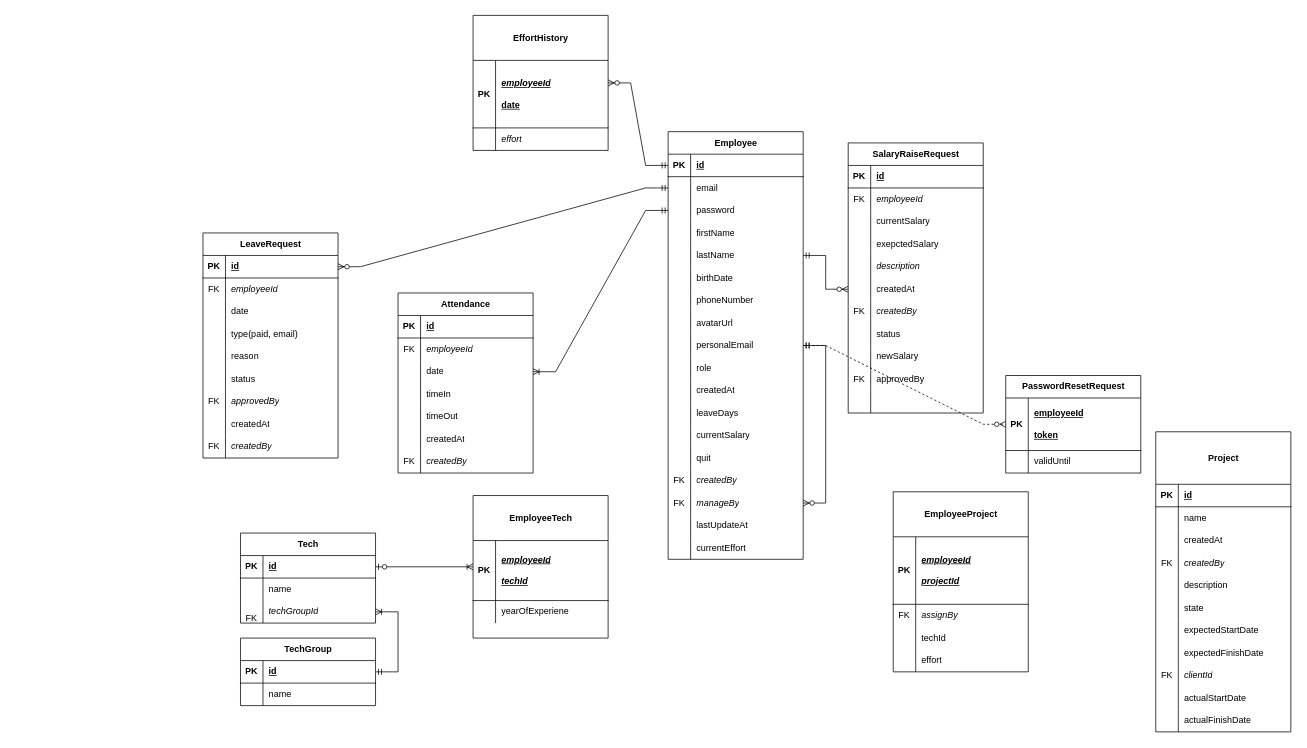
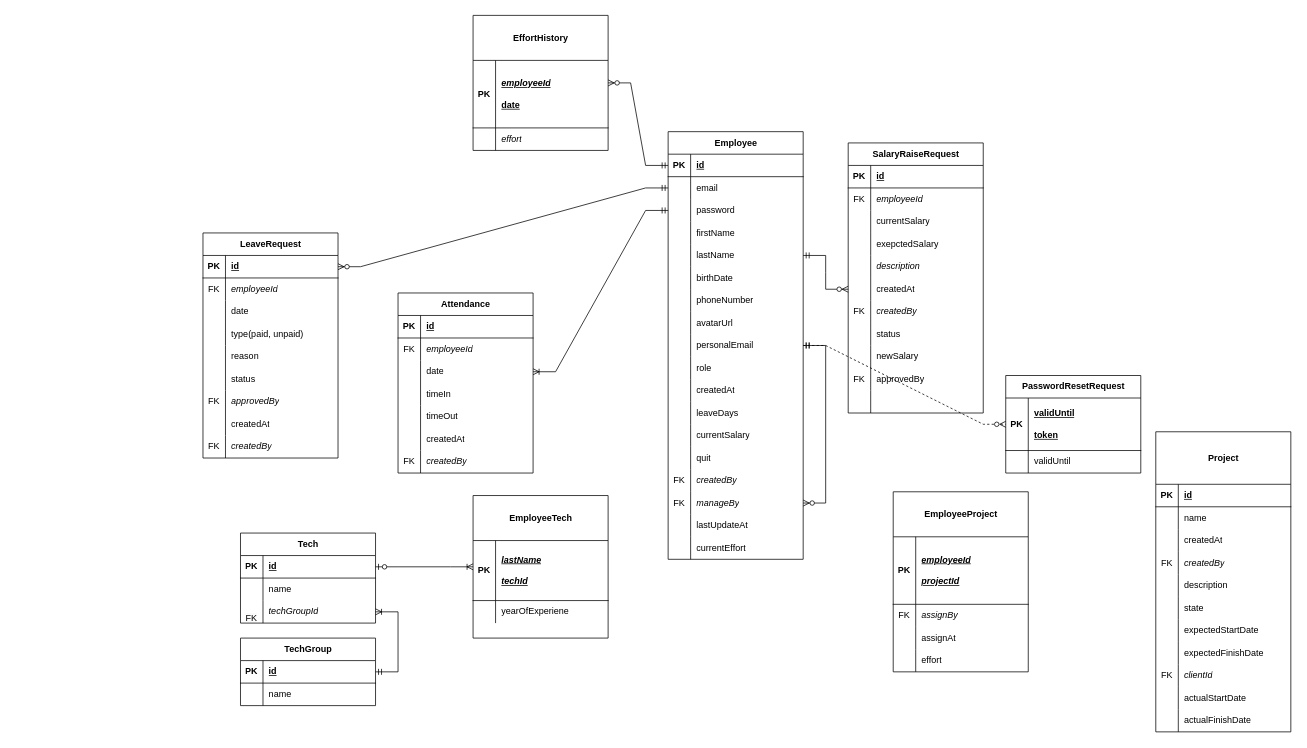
(268, 334) -> (272, 334)
(1058, 424) -> (1054, 424)
(525, 570) -> (520, 570)
(936, 638) -> (940, 638)
